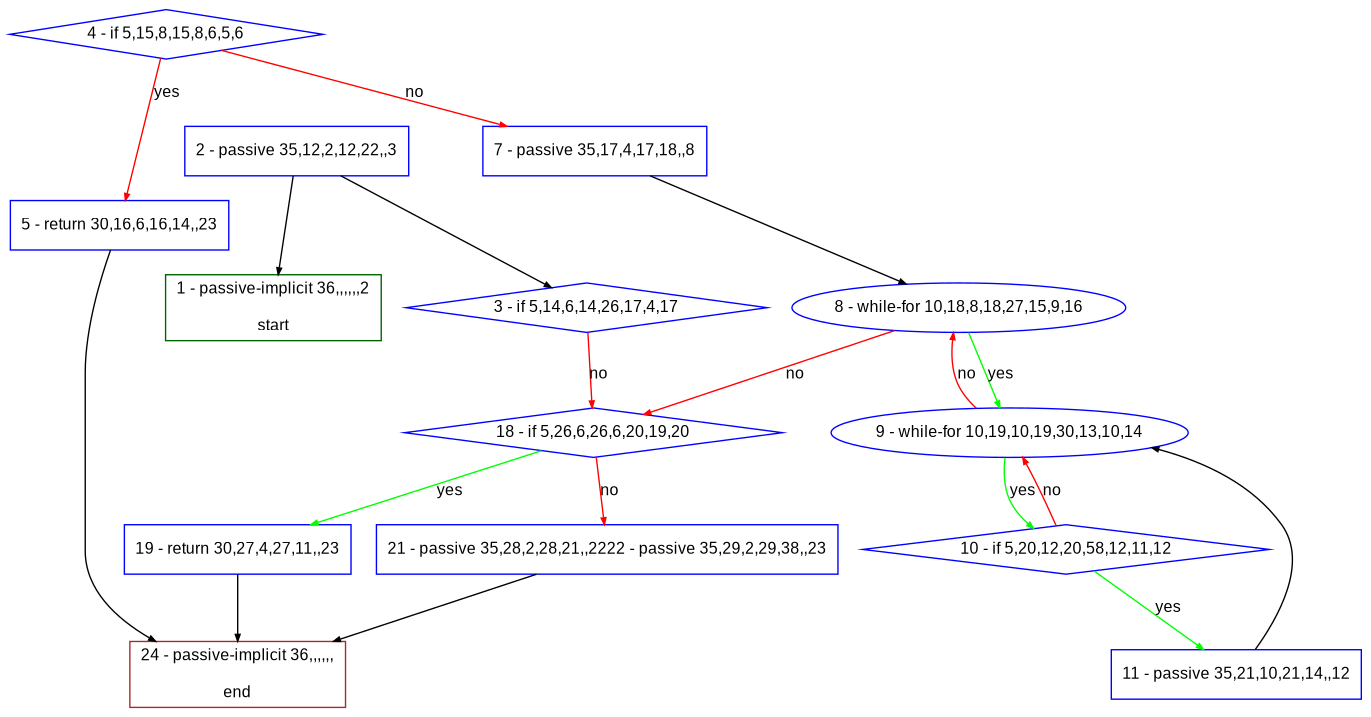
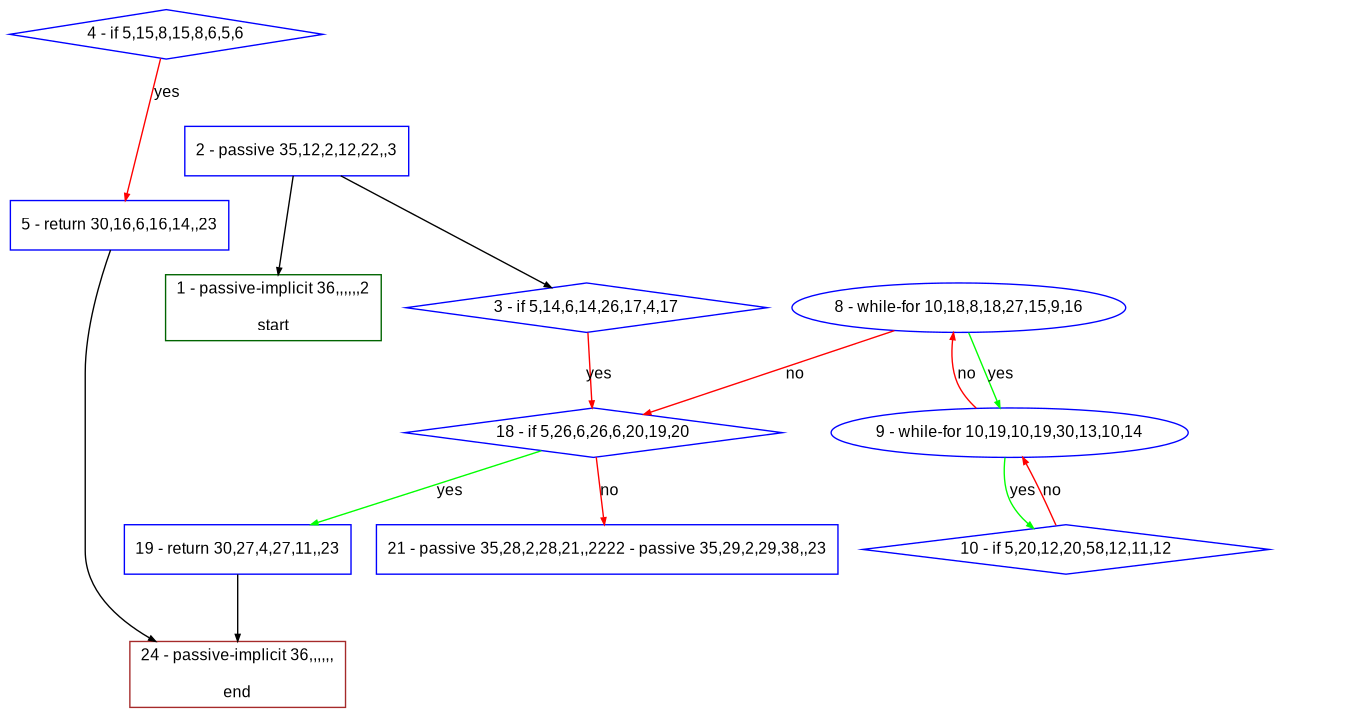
(595, 151) -> none
(599, 374) -> (599, 374)
(438, 607) -> none
(1236, 674) -> none
